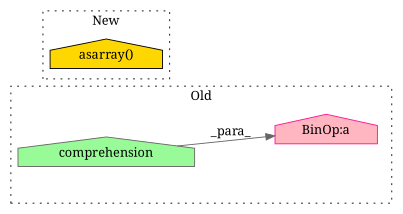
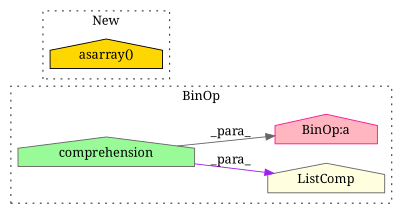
(201, 97) -> (201, 97)
none -> (326, 180)
